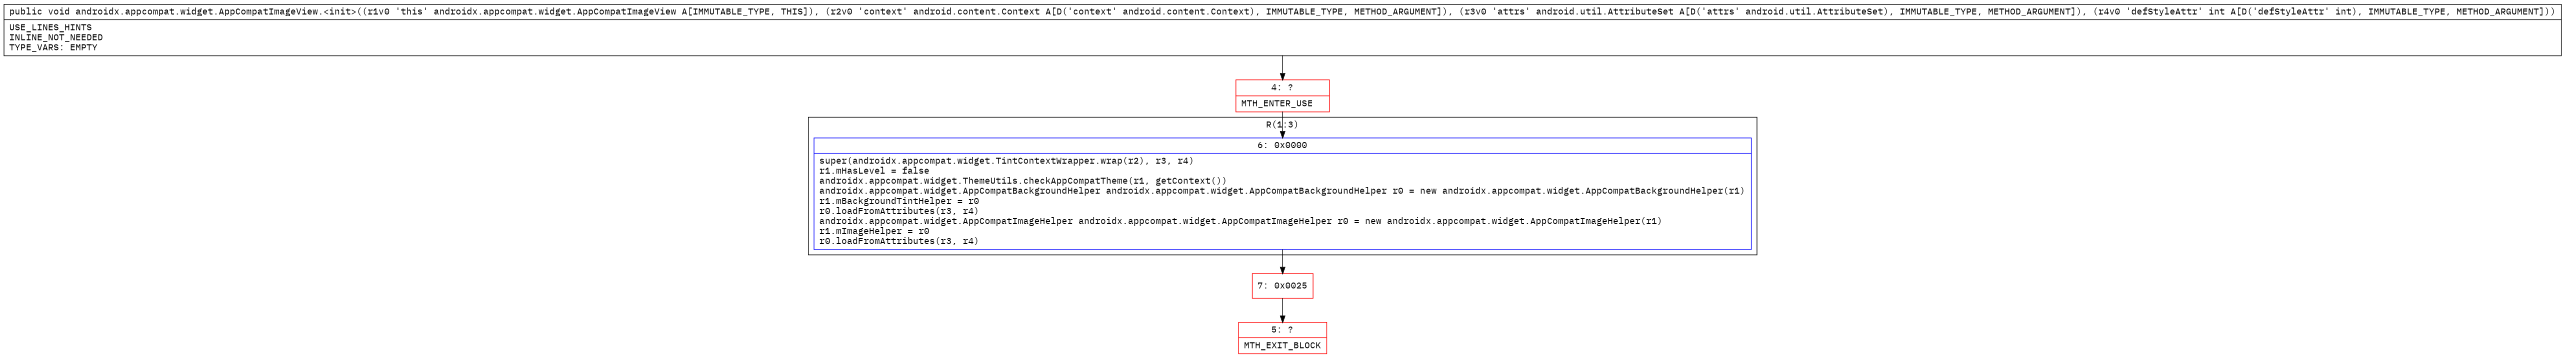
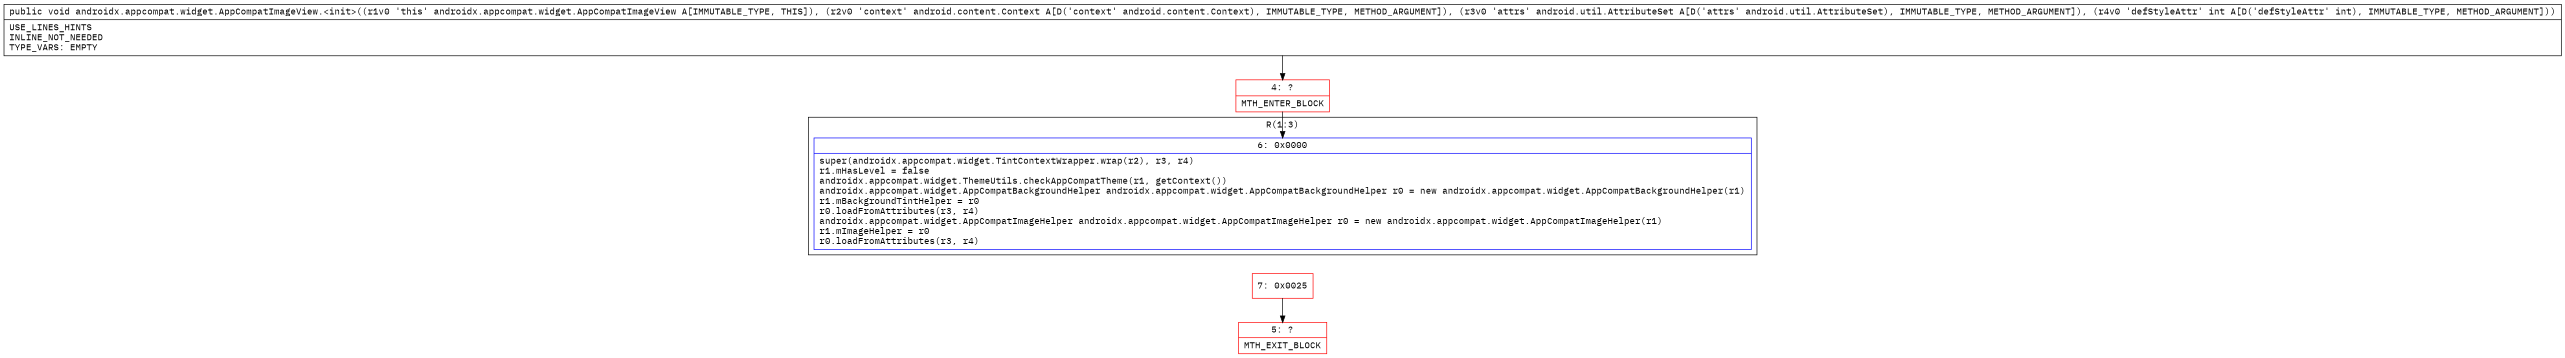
(1277, 104) -> (1283, 104)
(1283, 259) -> none
